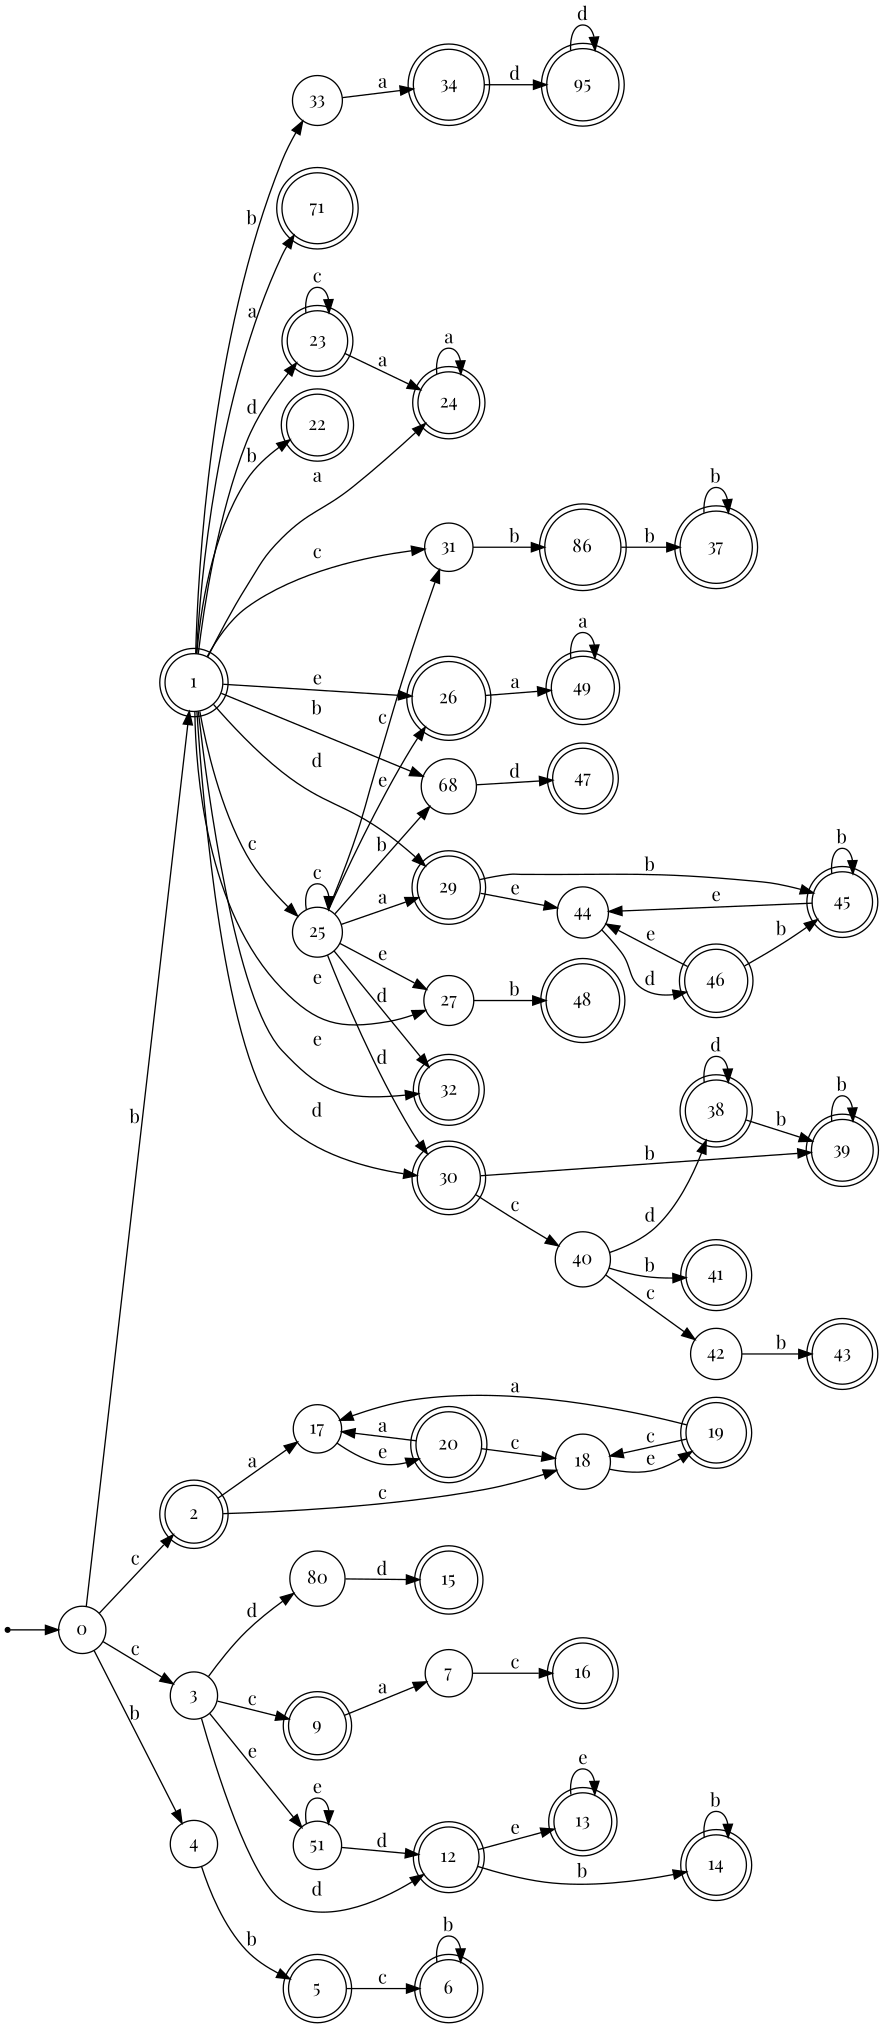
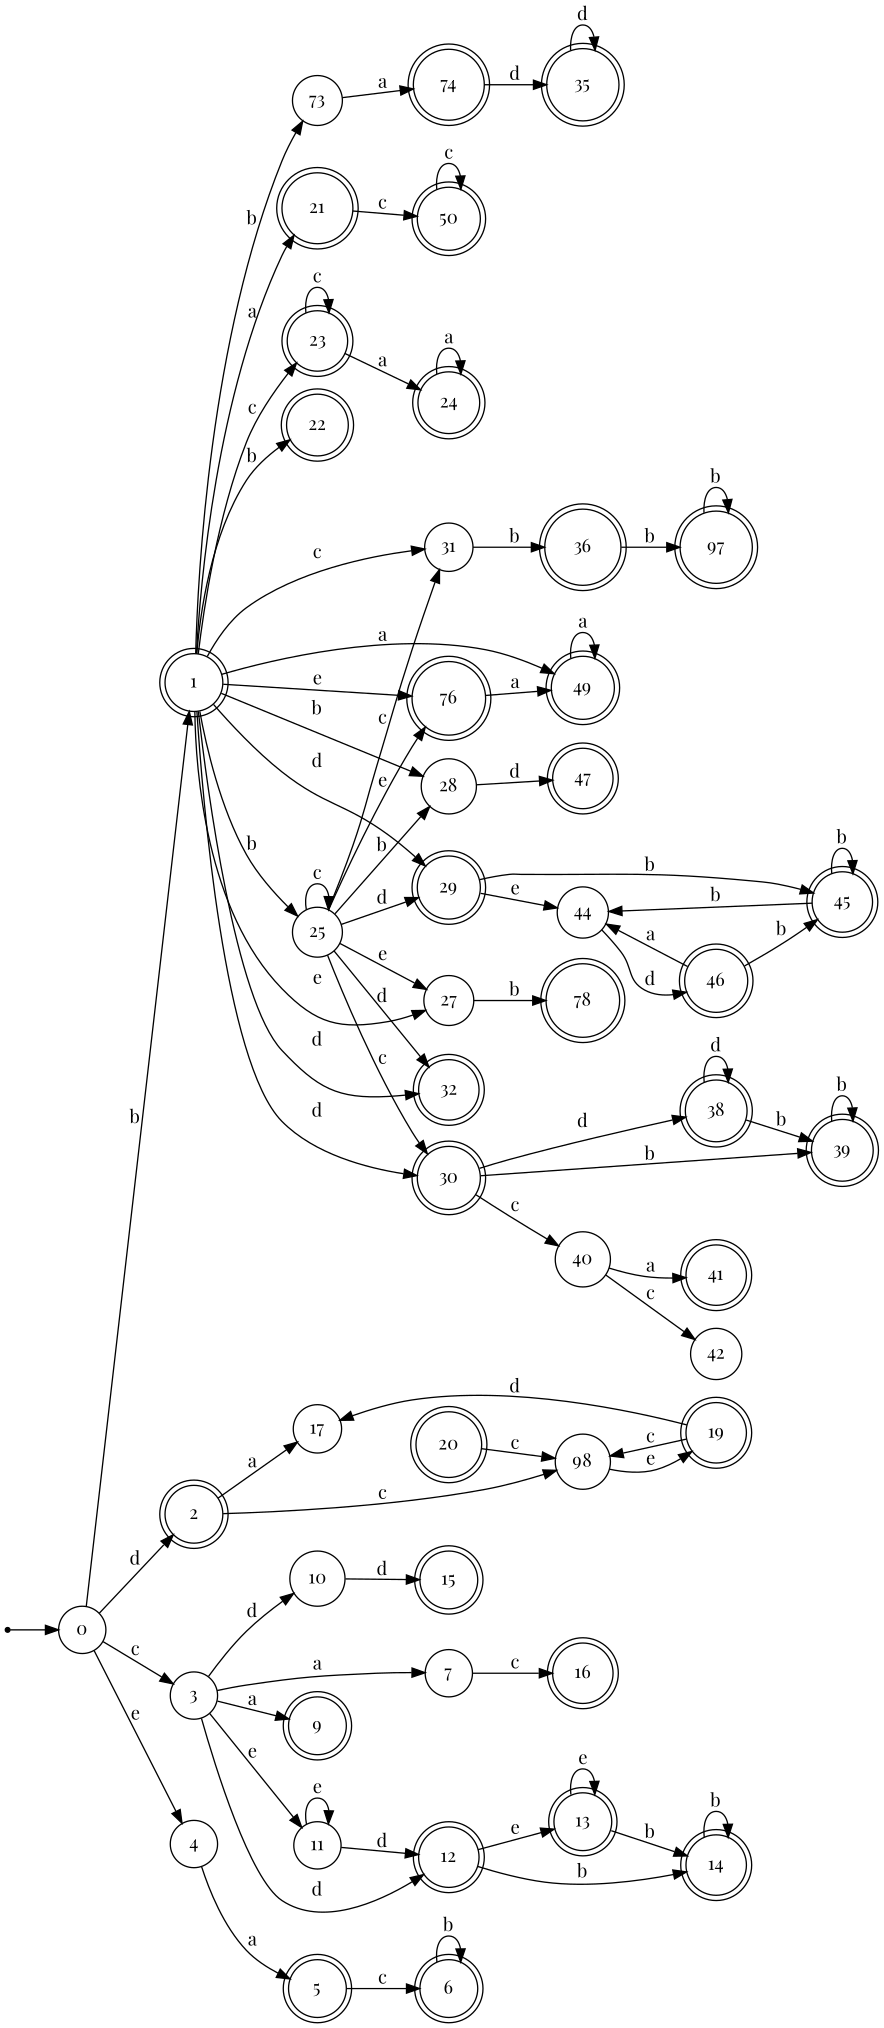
(449, 85) -> (449, 85)
(583, 85) -> (583, 85)
(317, 101) -> (317, 101)
(317, 208) -> (317, 208)
none -> (449, 219)
(252, 409) -> (252, 409)
(293, 528) -> (382, 645)
(583, 547) -> (583, 547)
(716, 547) -> (716, 547)
(449, 698) -> (449, 698)
(449, 786) -> (449, 786)
(252, 845) -> (252, 845)
(716, 896) -> (716, 896)
(382, 899) -> (382, 899)
(651, 935) -> (651, 935)
(583, 1001) -> (583, 1001)
(317, 1041) -> (317, 1041)
(382, 1059) -> (382, 1059)
(667, 1214) -> (576, 1142)
(651, 1267) -> (651, 1267)
(842, 1354) -> none
(515, 1387) -> (515, 1387)
(386, 1437) -> none
(370, 1461) -> none
(583, 1462) -> (583, 1462)
(135, 1560) -> (135, 1560)
(317, 1579) -> (317, 1579)
(252, 1700) -> (252, 1700)
(379, 1701) -> (314, 1677)
(135, 1715) -> (135, 1715)
none -> (643, 1841)
(317, 1845) -> (317, 1845)
(252, 1941) -> (252, 1941)
